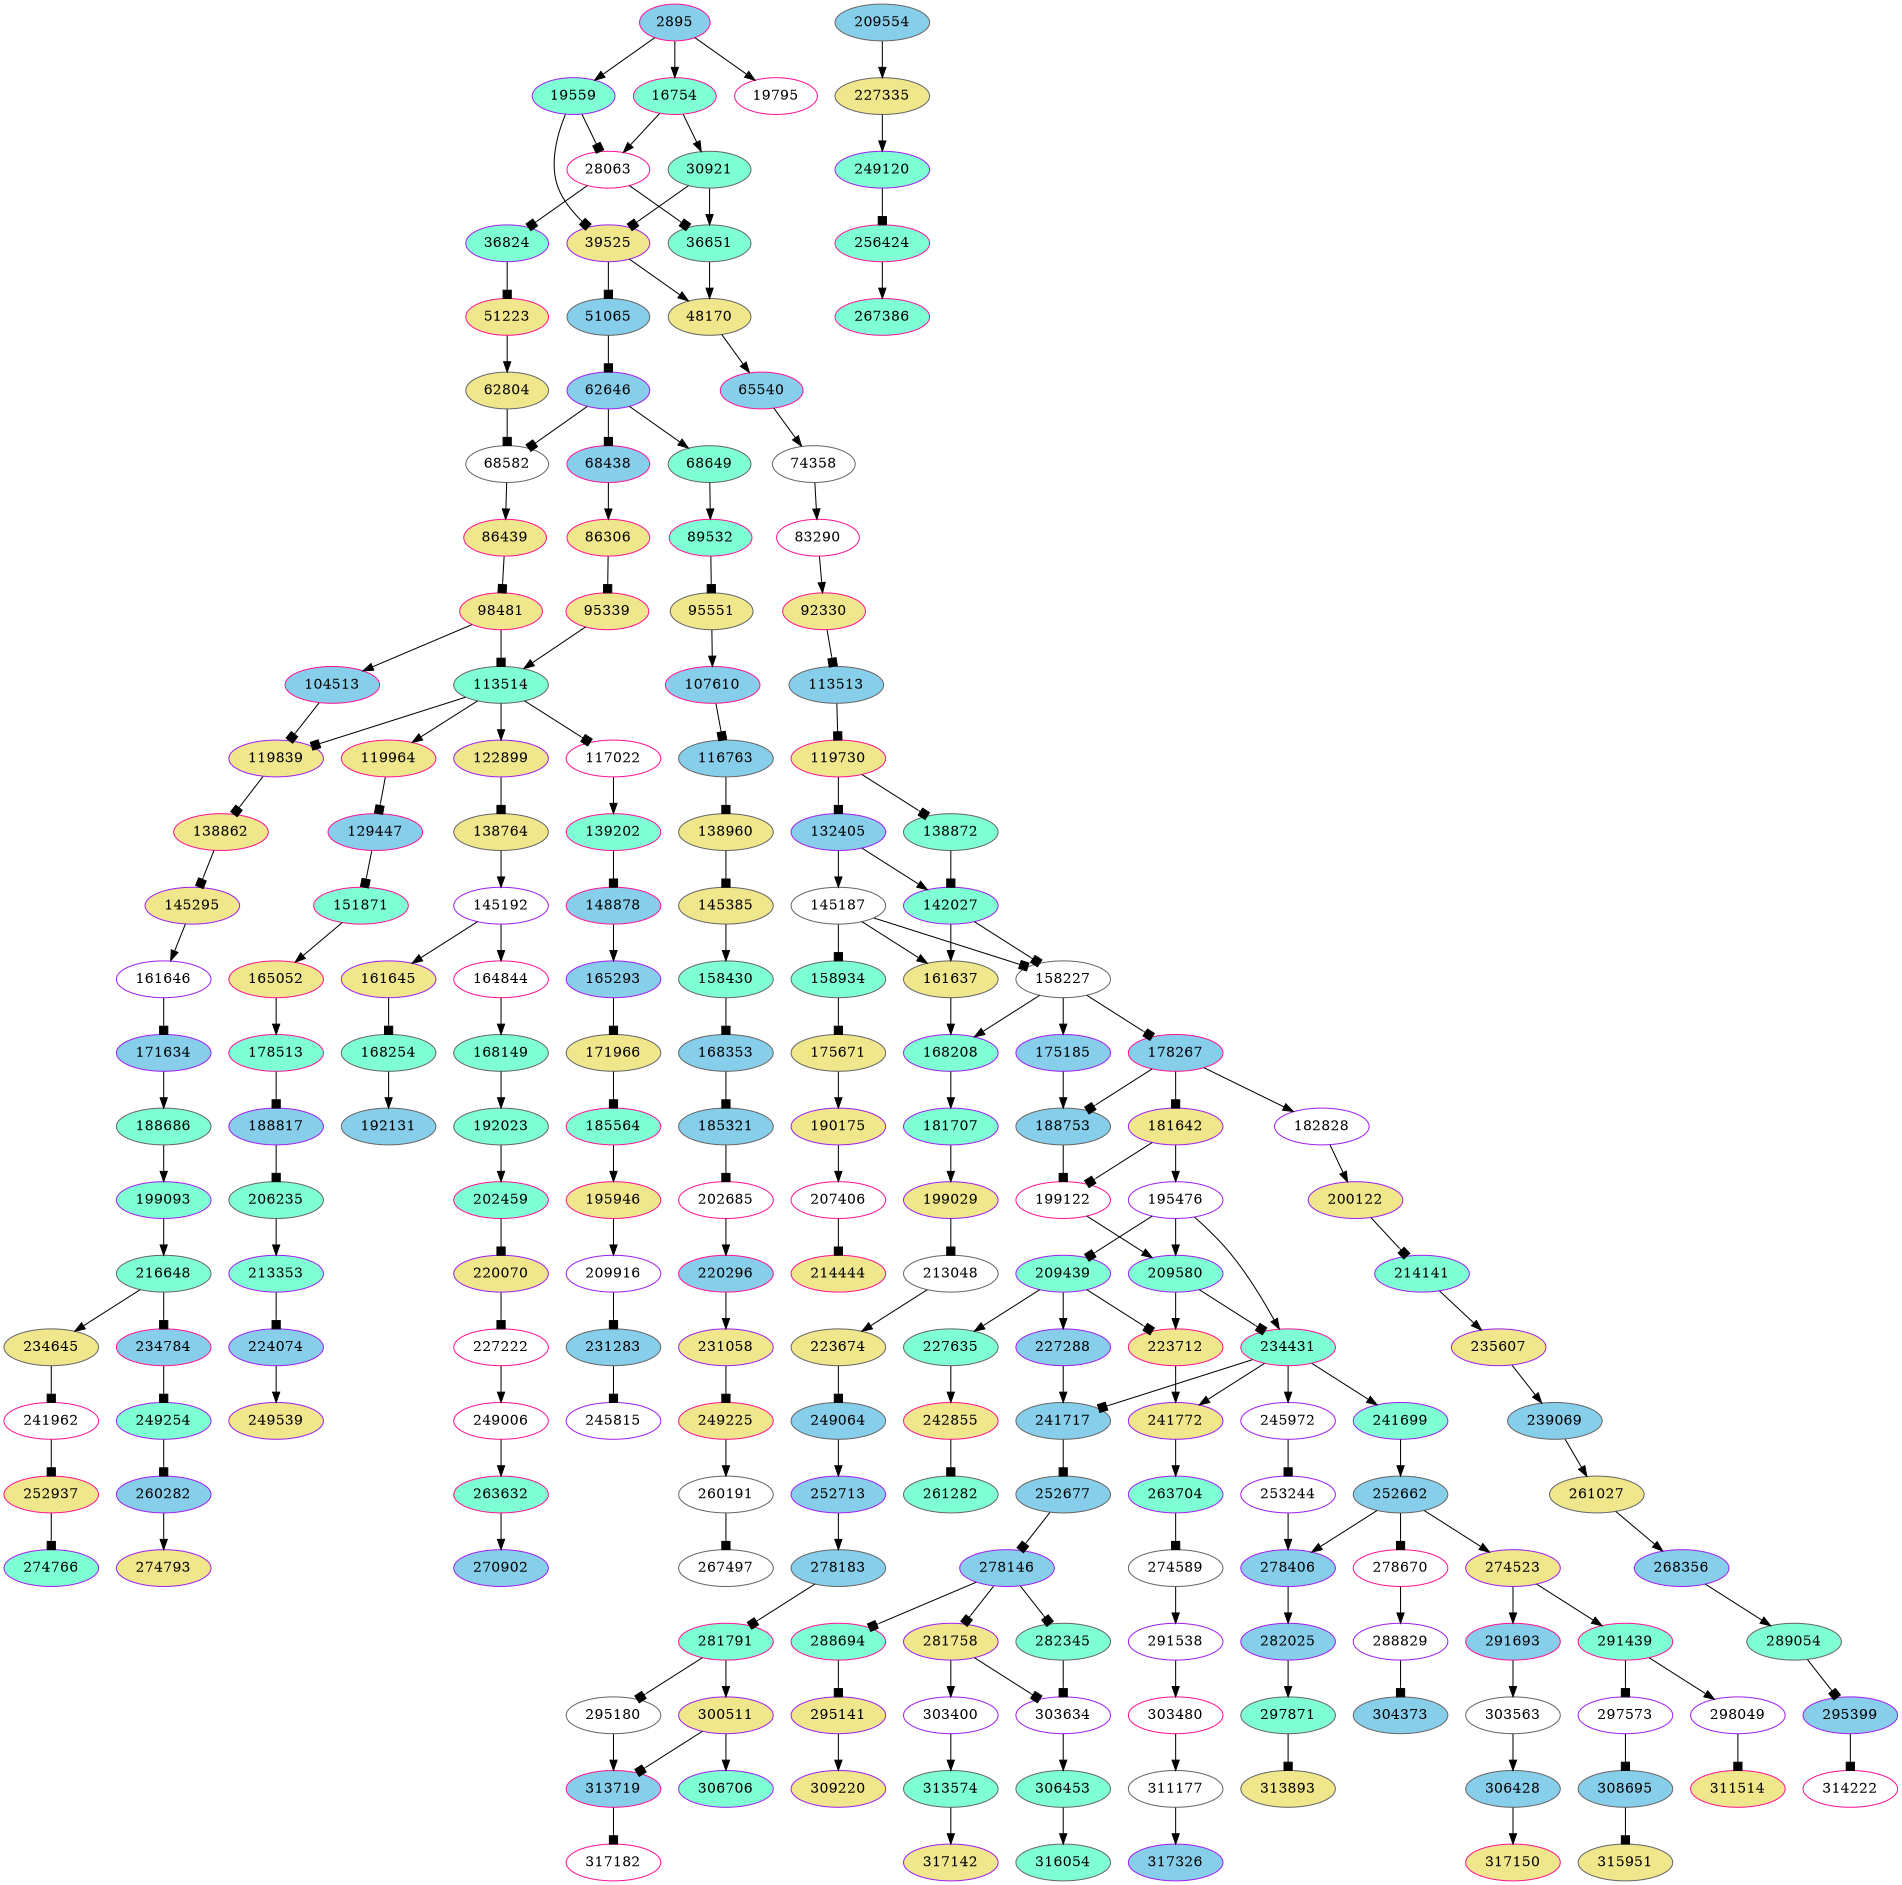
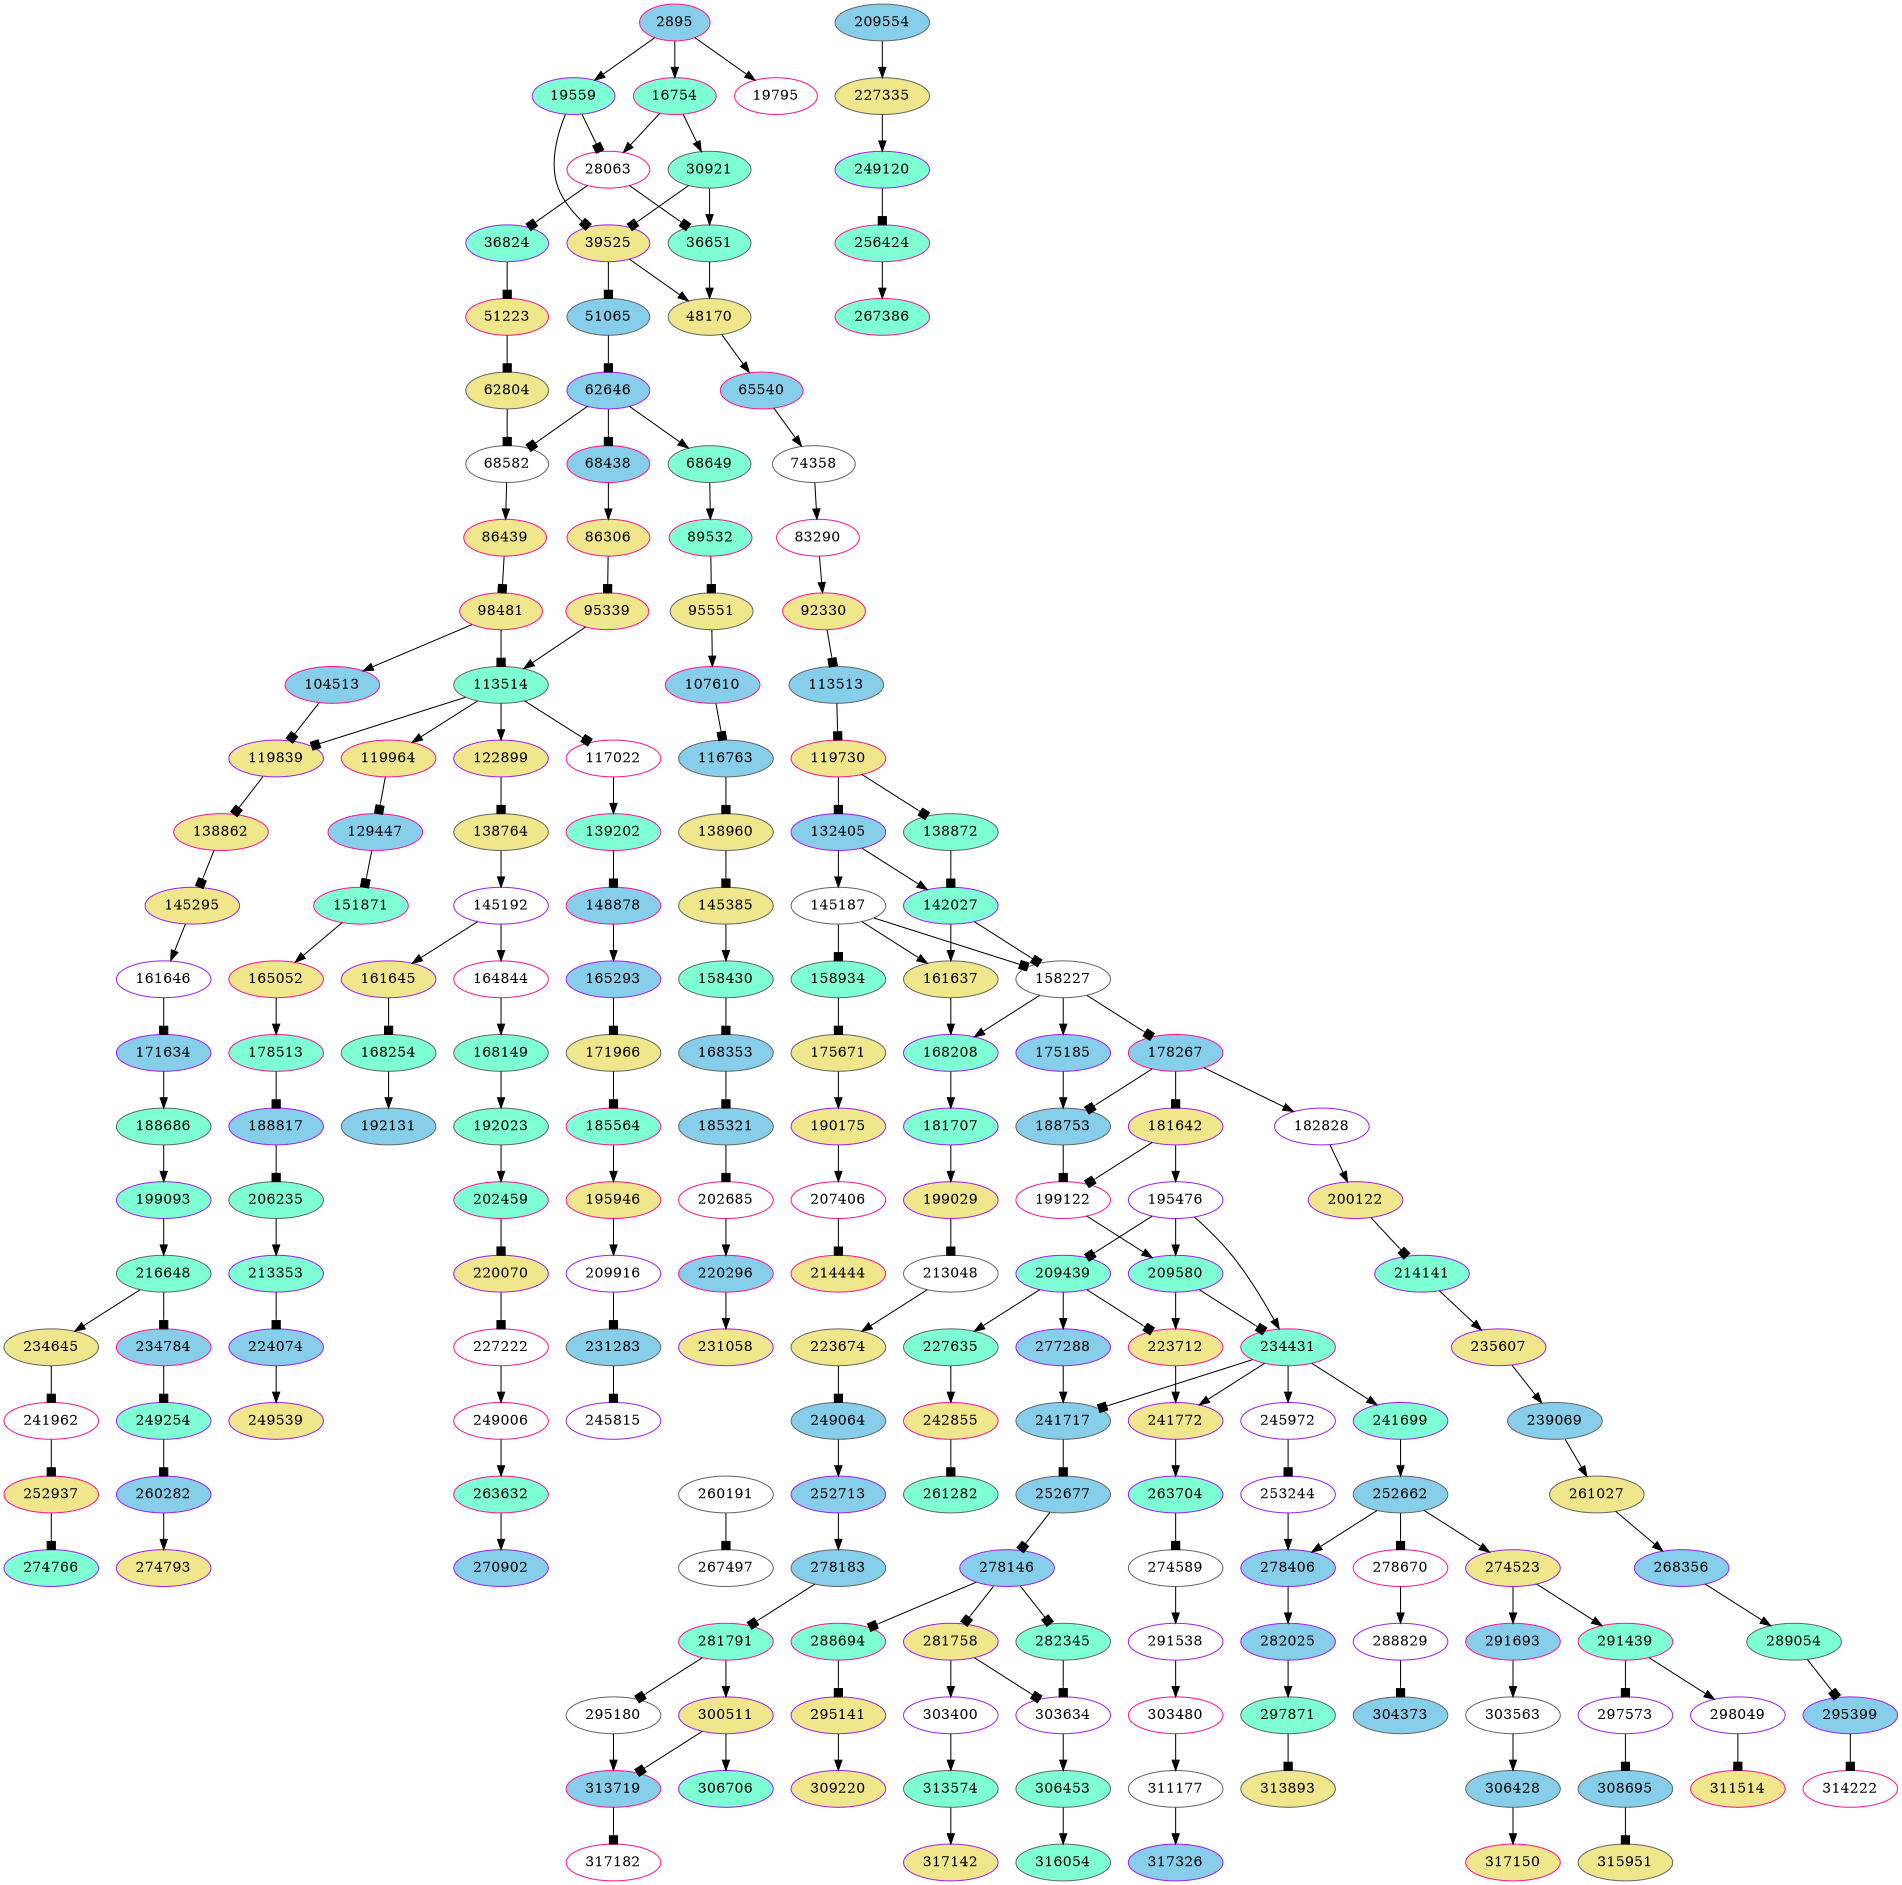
(507, 349) -> (507, 349)
(1063, 1347) -> (1063, 1347)
(726, 1421) -> none
